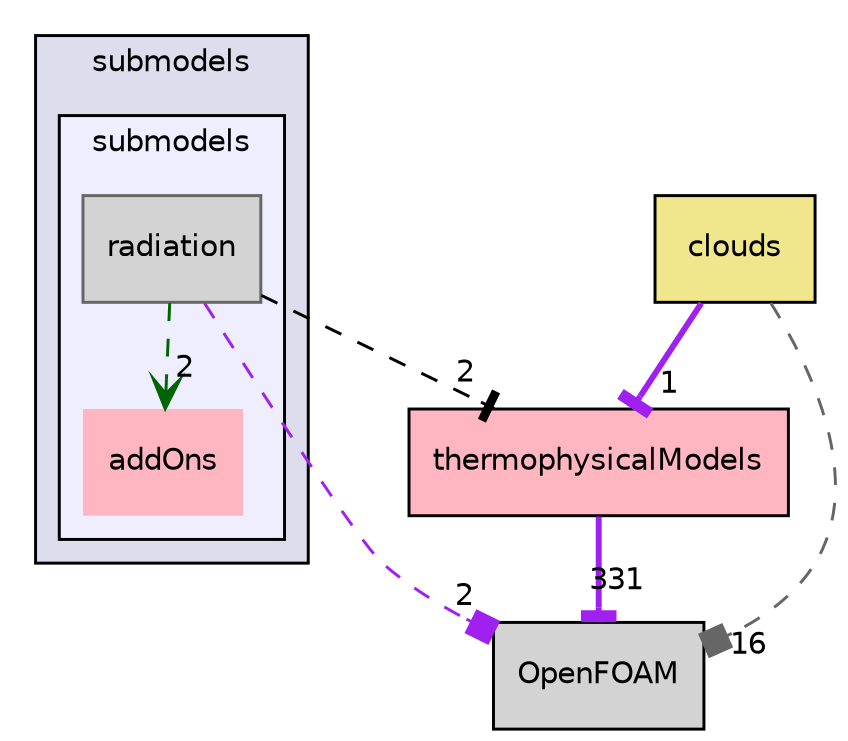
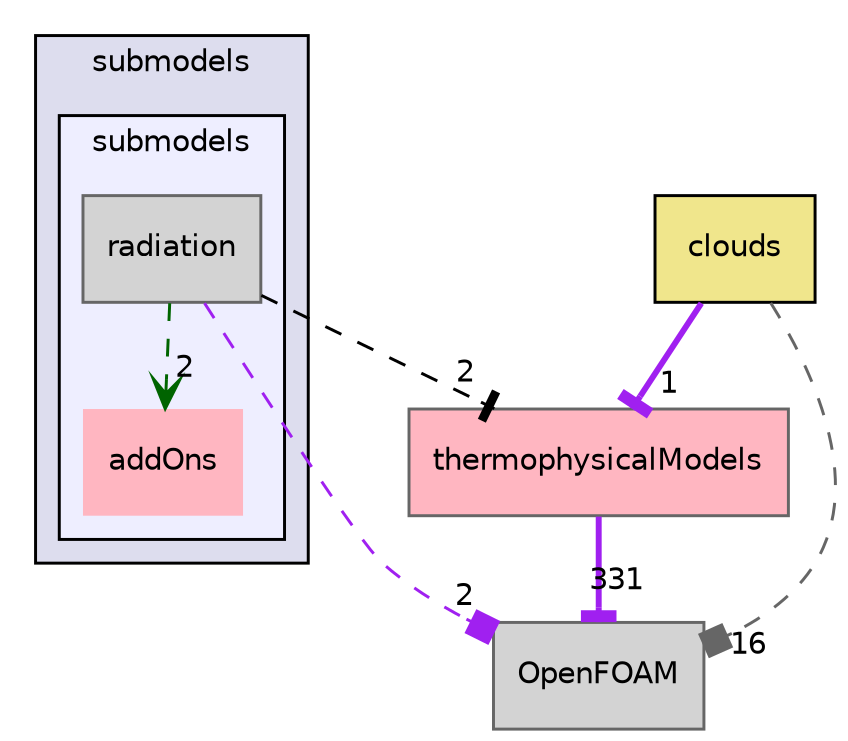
(599, 462) -> (599, 462)
(599, 676) -> (599, 676)
